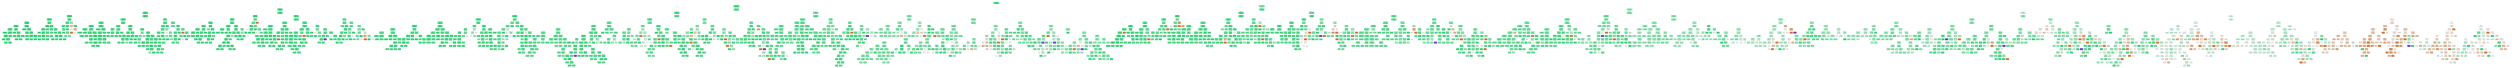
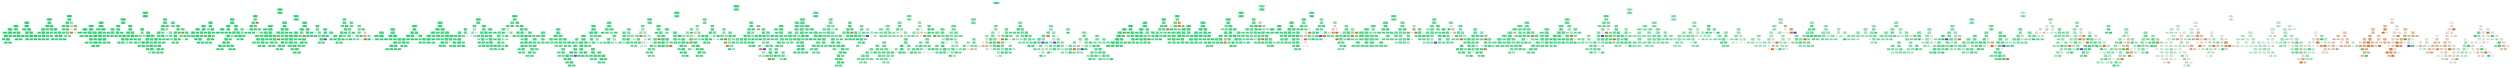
(2313, 53) -> (2313, 53)
